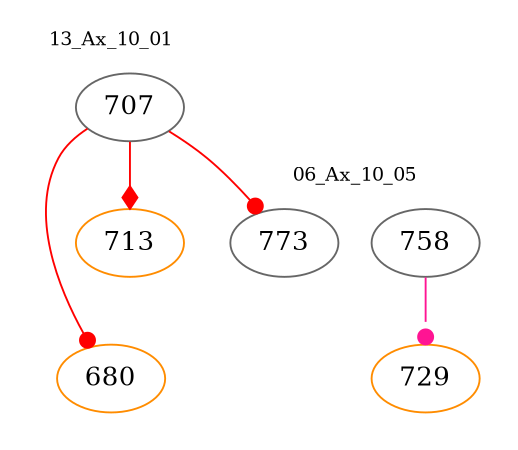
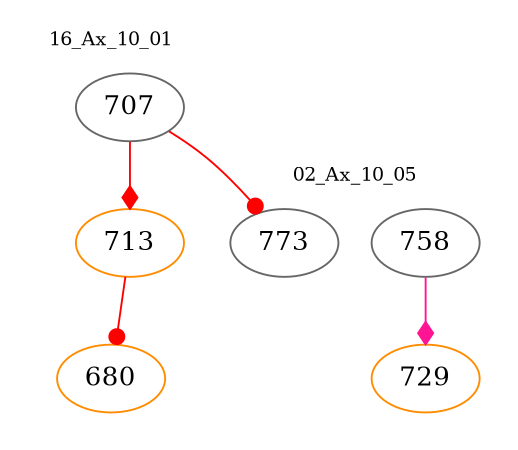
(111, 40) -> (111, 40)
(355, 176) -> (355, 176)
(47, 227) -> (122, 303)
(426, 300) -> (426, 300)
